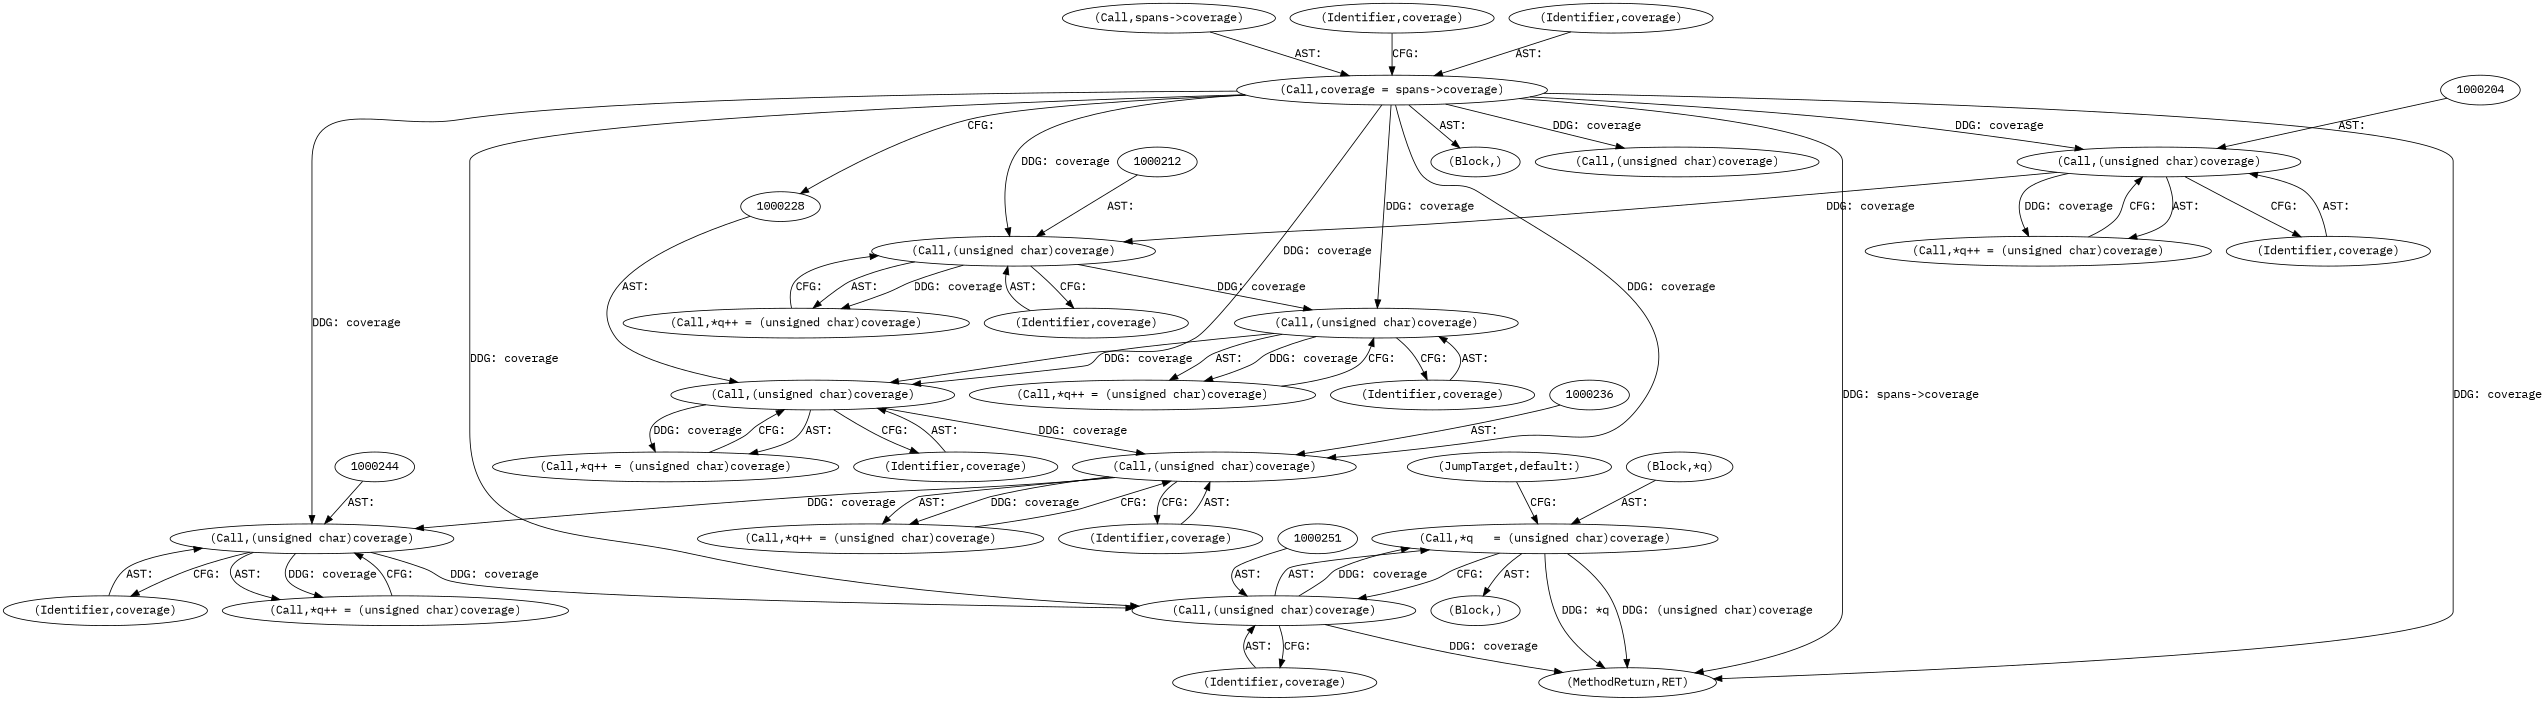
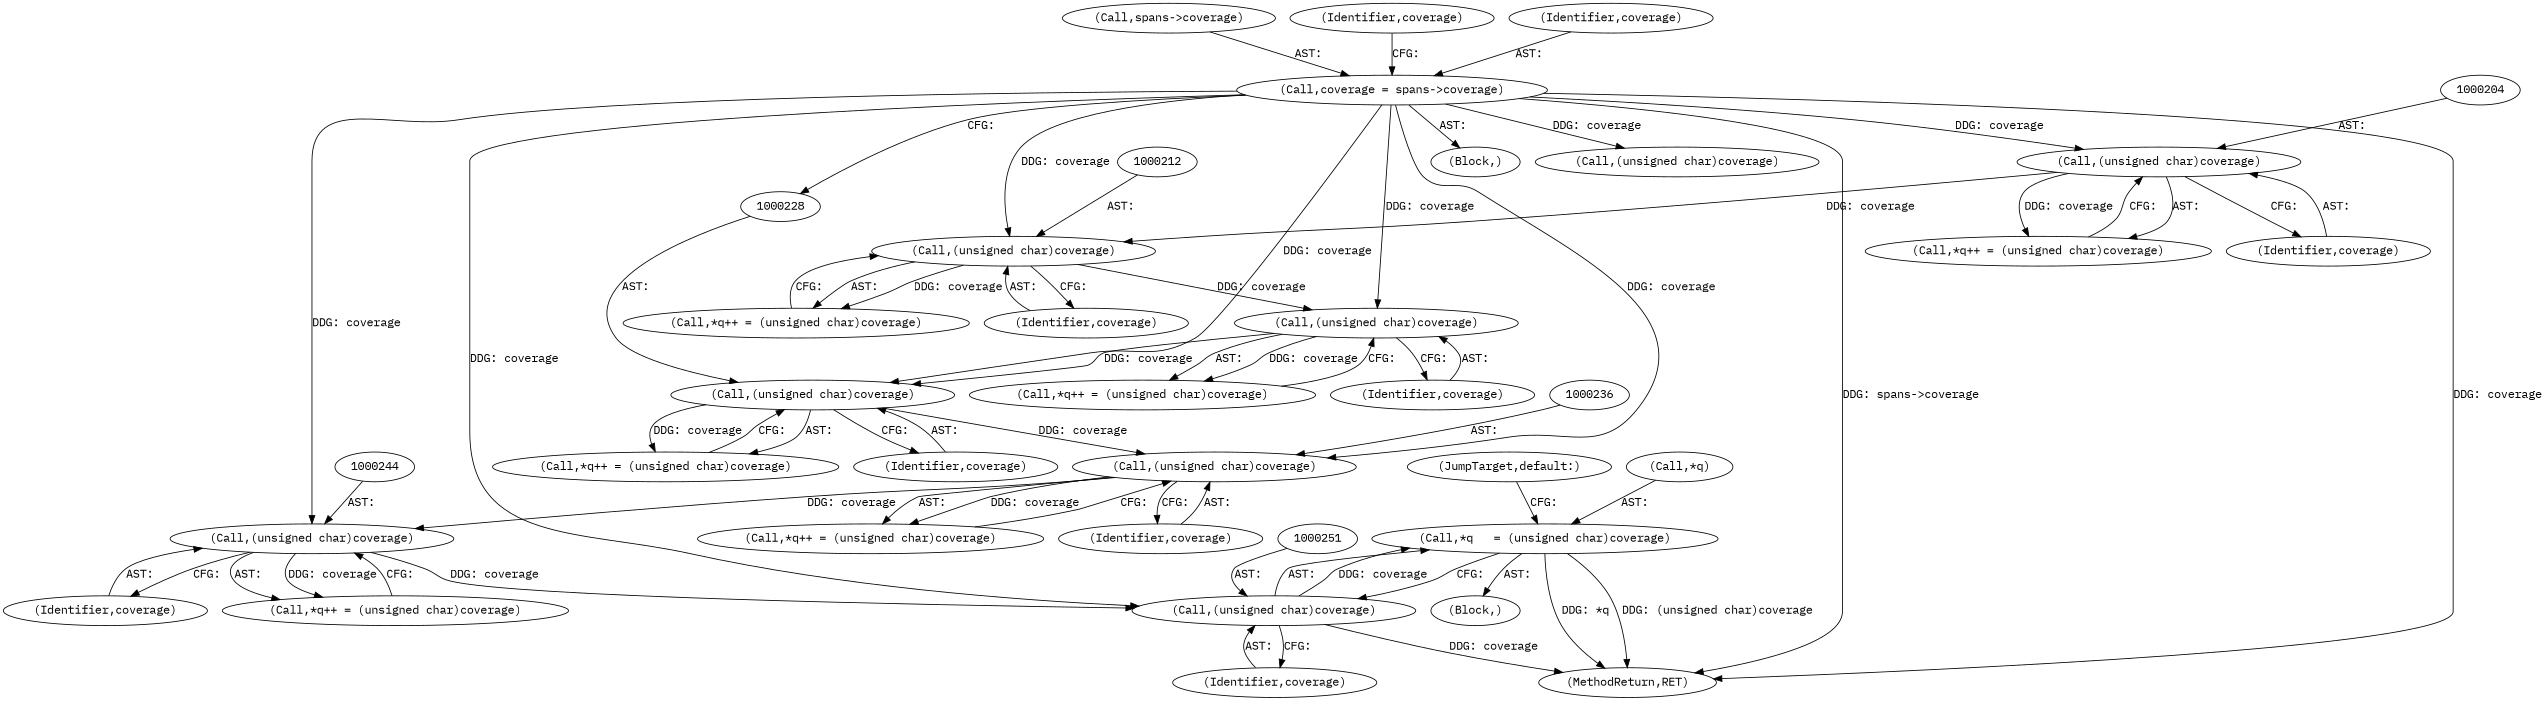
(1680, 467) -> (1680, 467)
